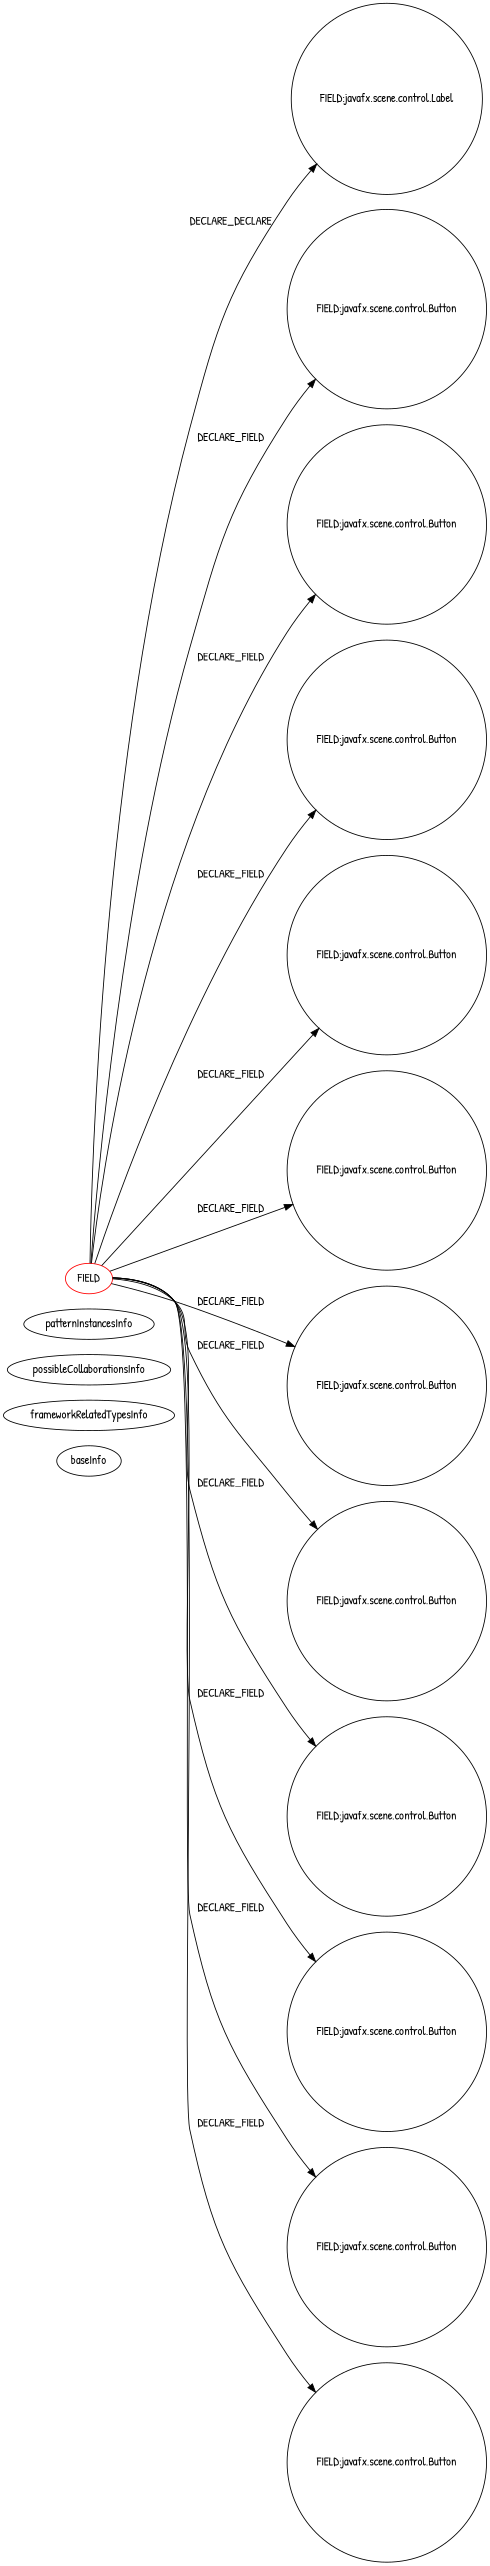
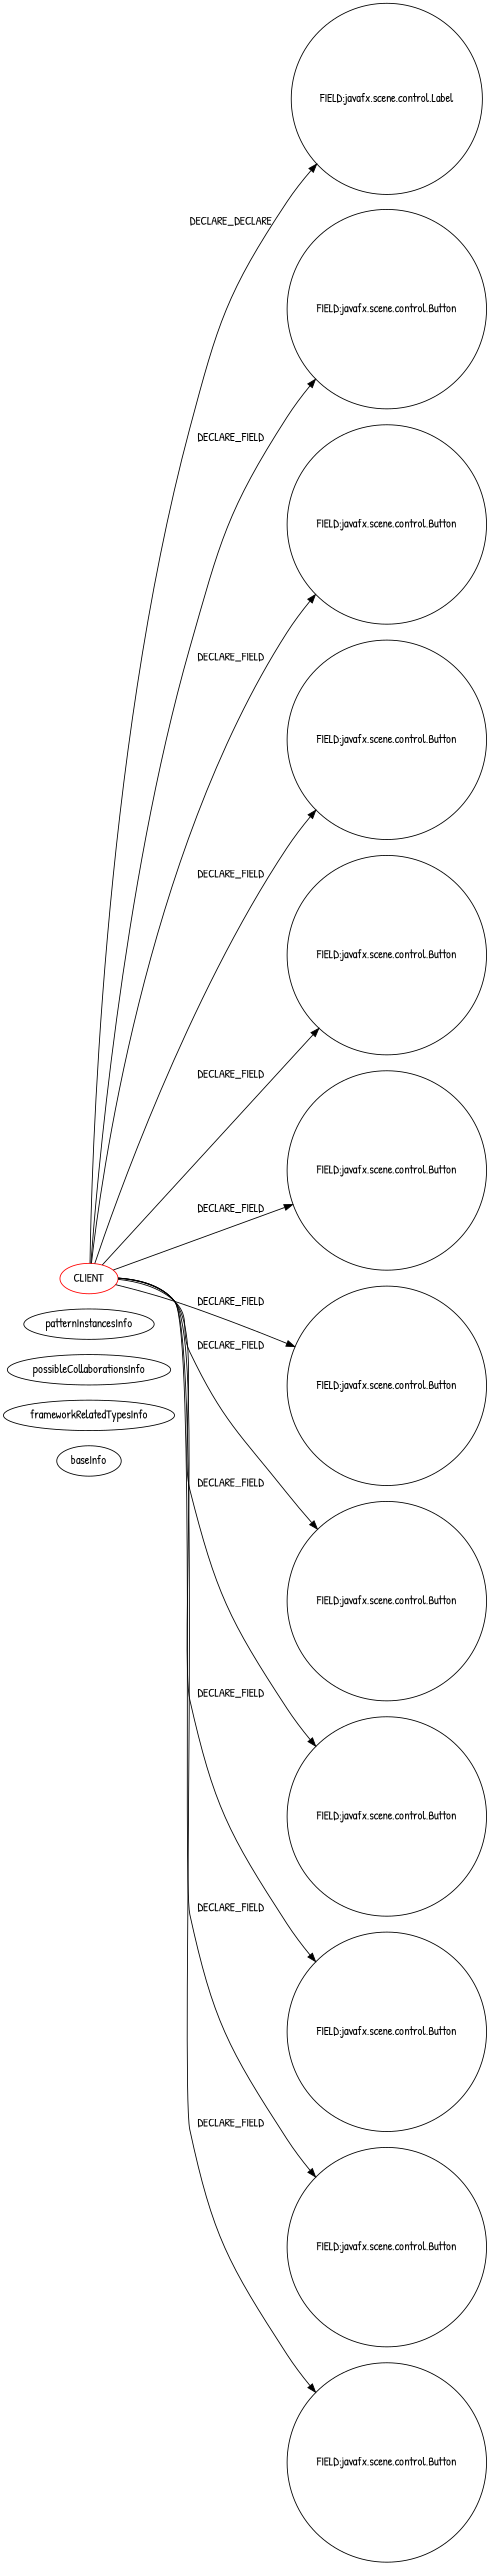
(89, 1279) -> (89, 1279)
